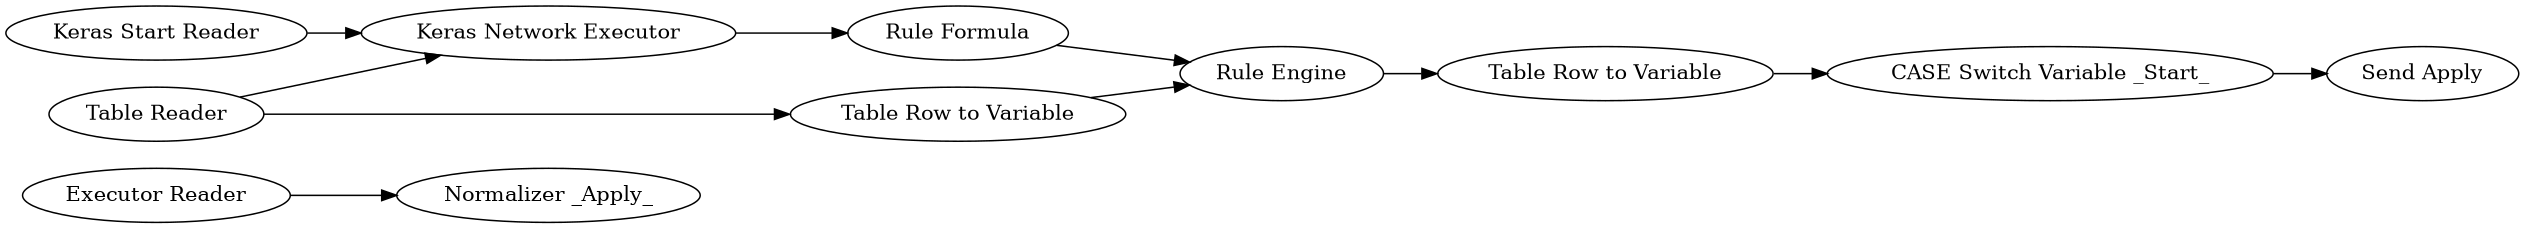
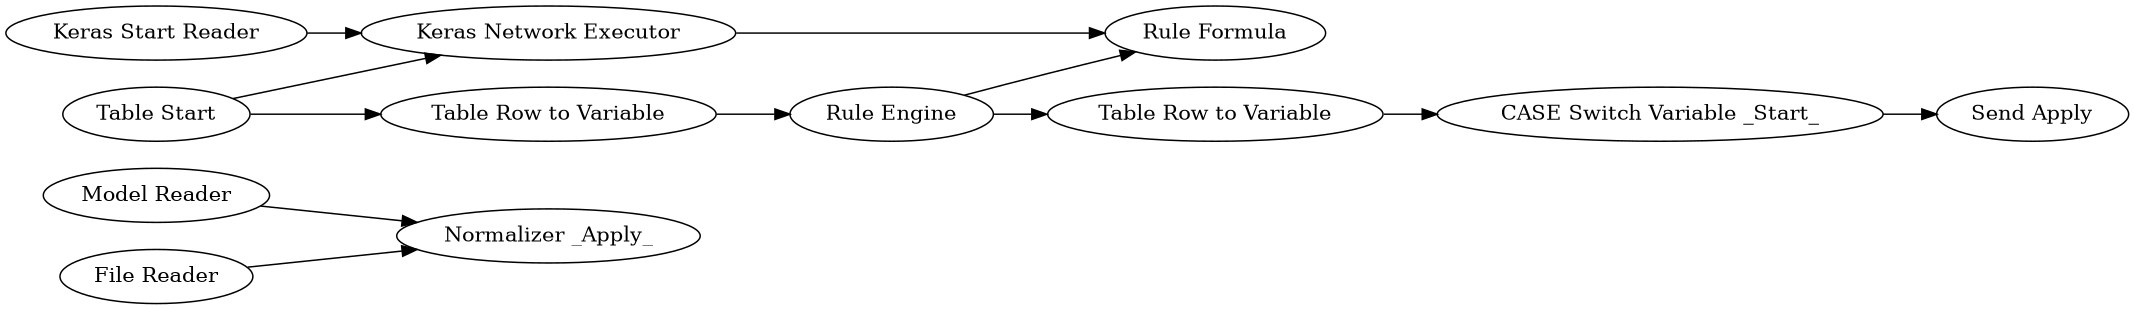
(1115, 53) -> (1043, 75)
(156, 114) -> (156, 114)
(156, 195) -> (156, 195)
none -> (156, 277)
